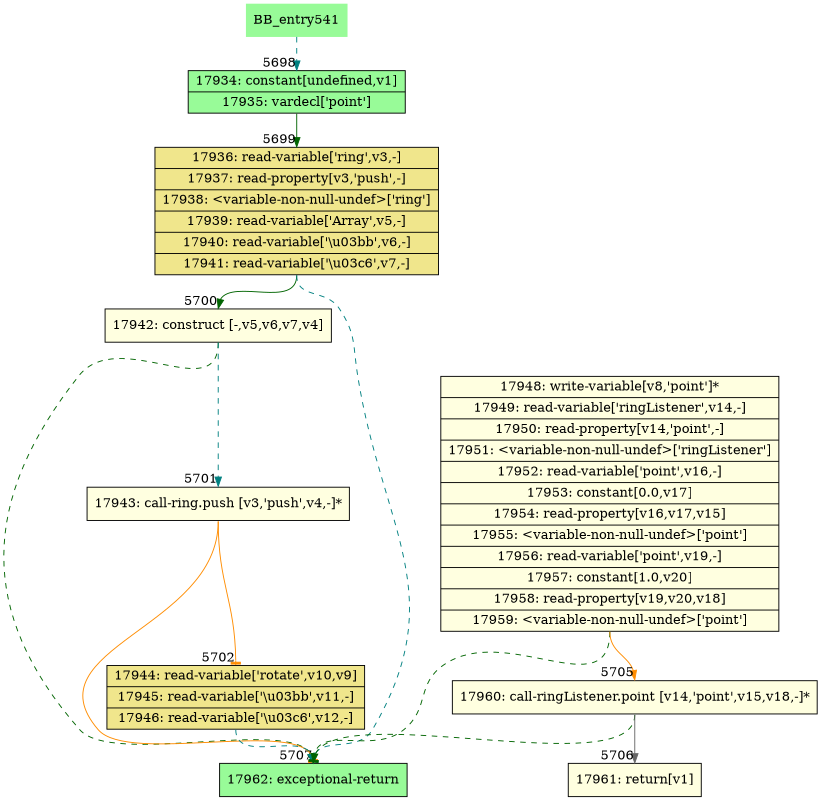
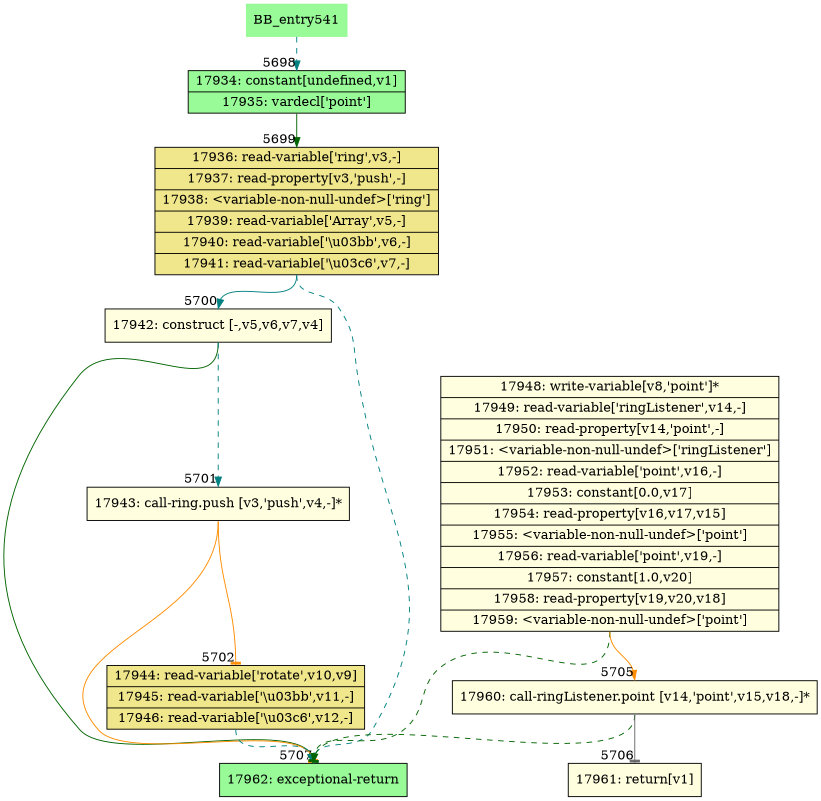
(262, 292) -> (262, 292)
(7, 592) -> (7, 592)
(635, 734) -> (635, 737)
